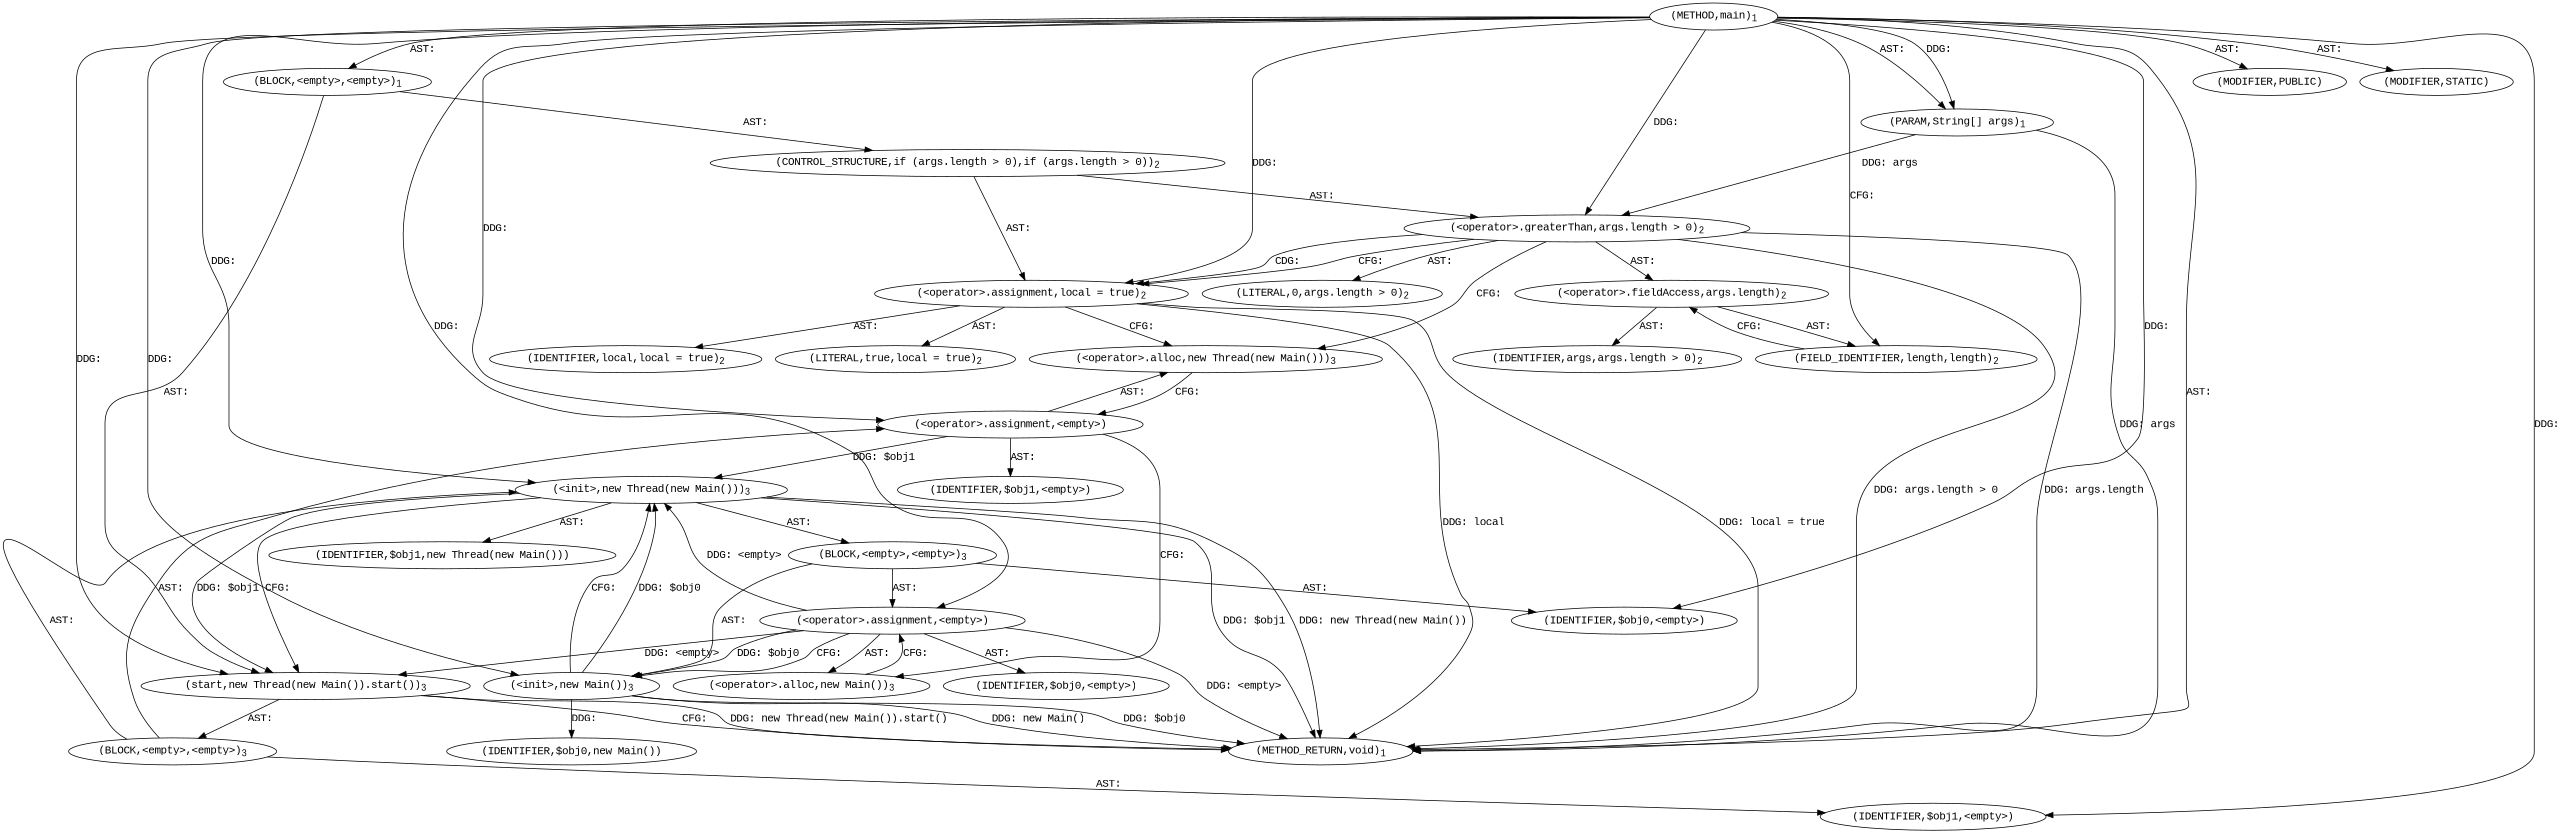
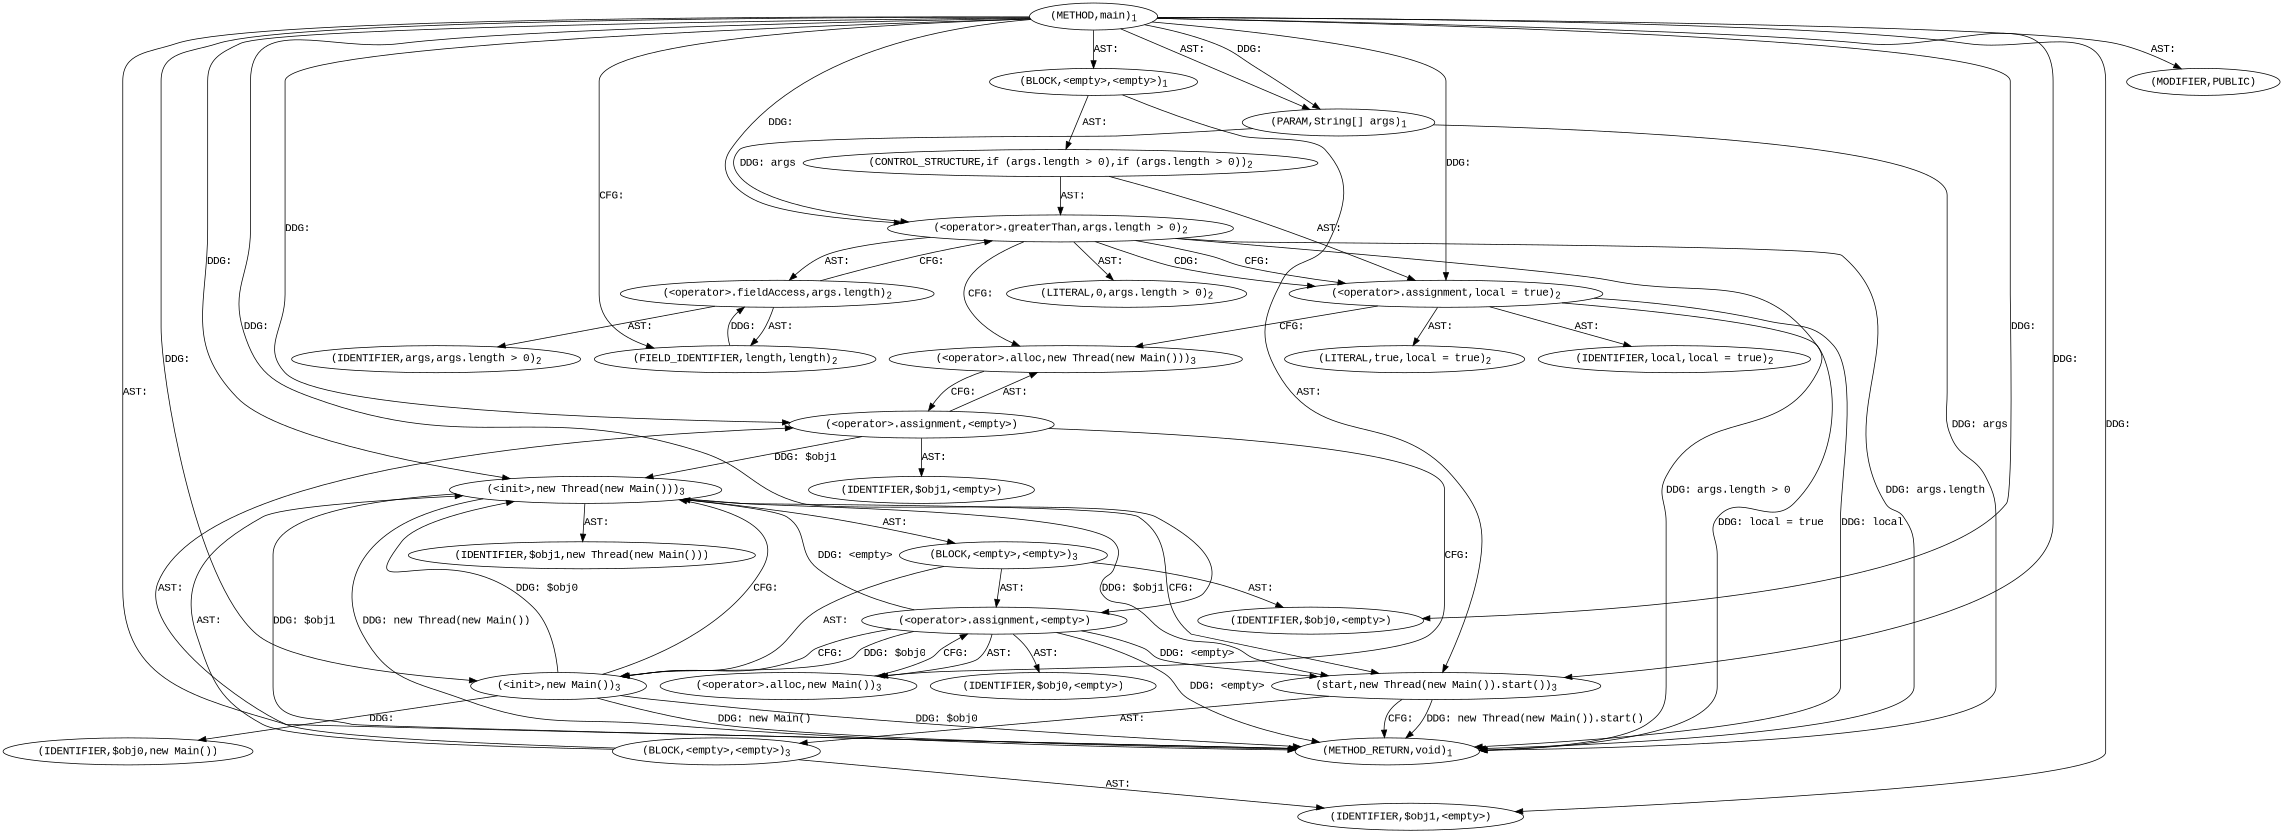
(2437, 82) -> none
none -> (902, 259)
(1753, 326) -> (746, 326)
